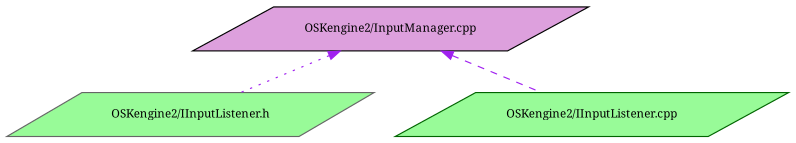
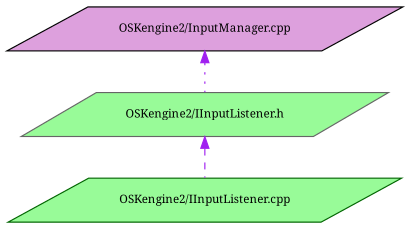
(497, 74) -> (205, 163)
